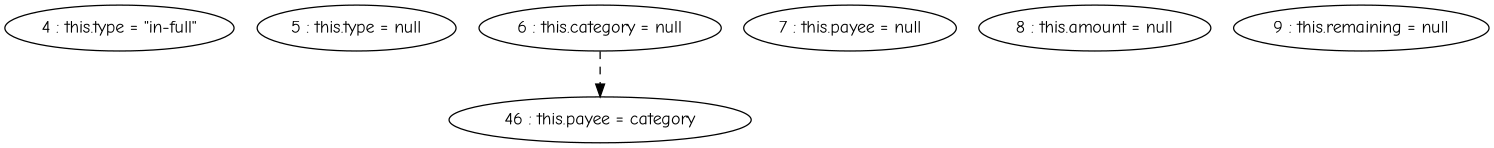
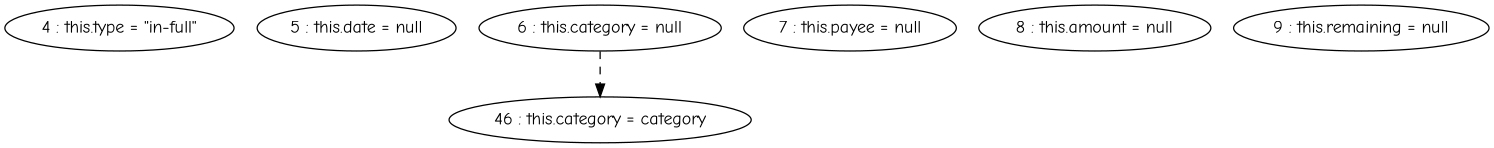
(357, 28) -> (357, 28)
(600, 120) -> (600, 120)
